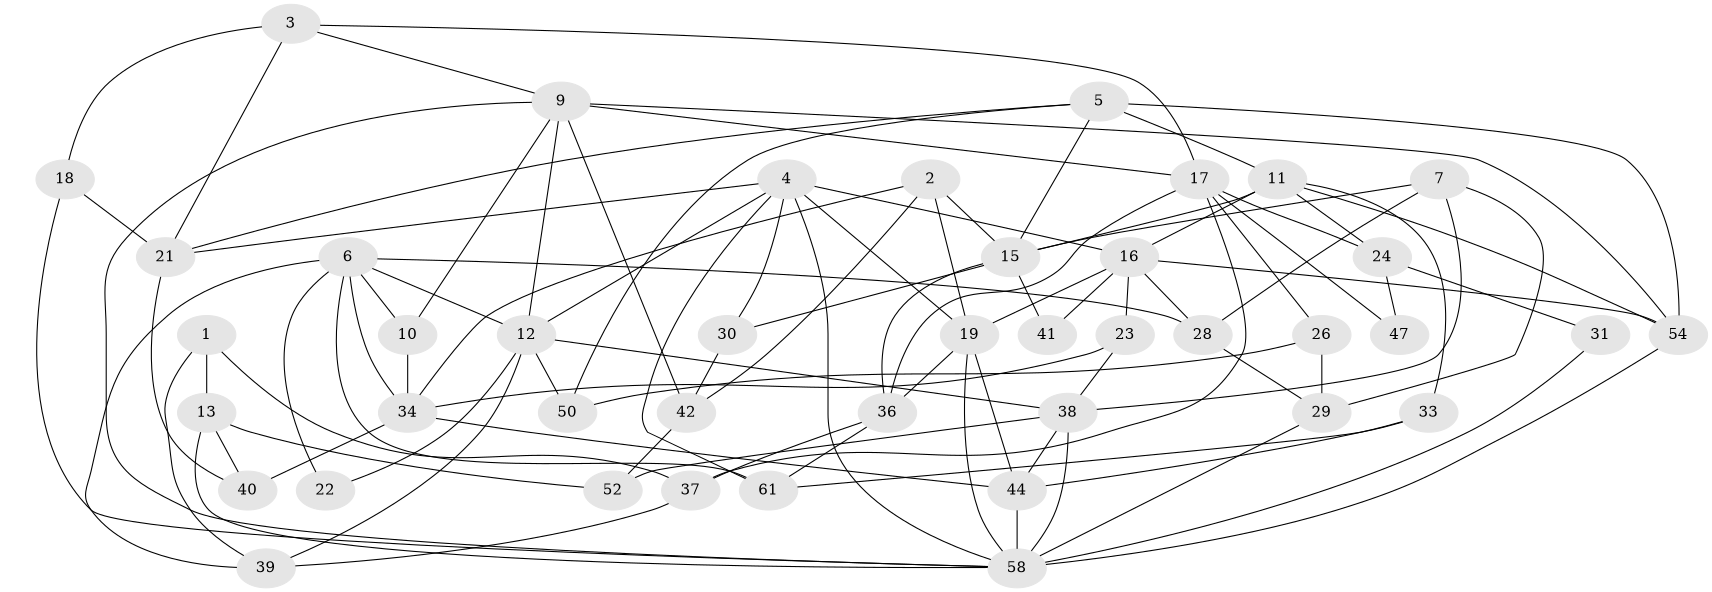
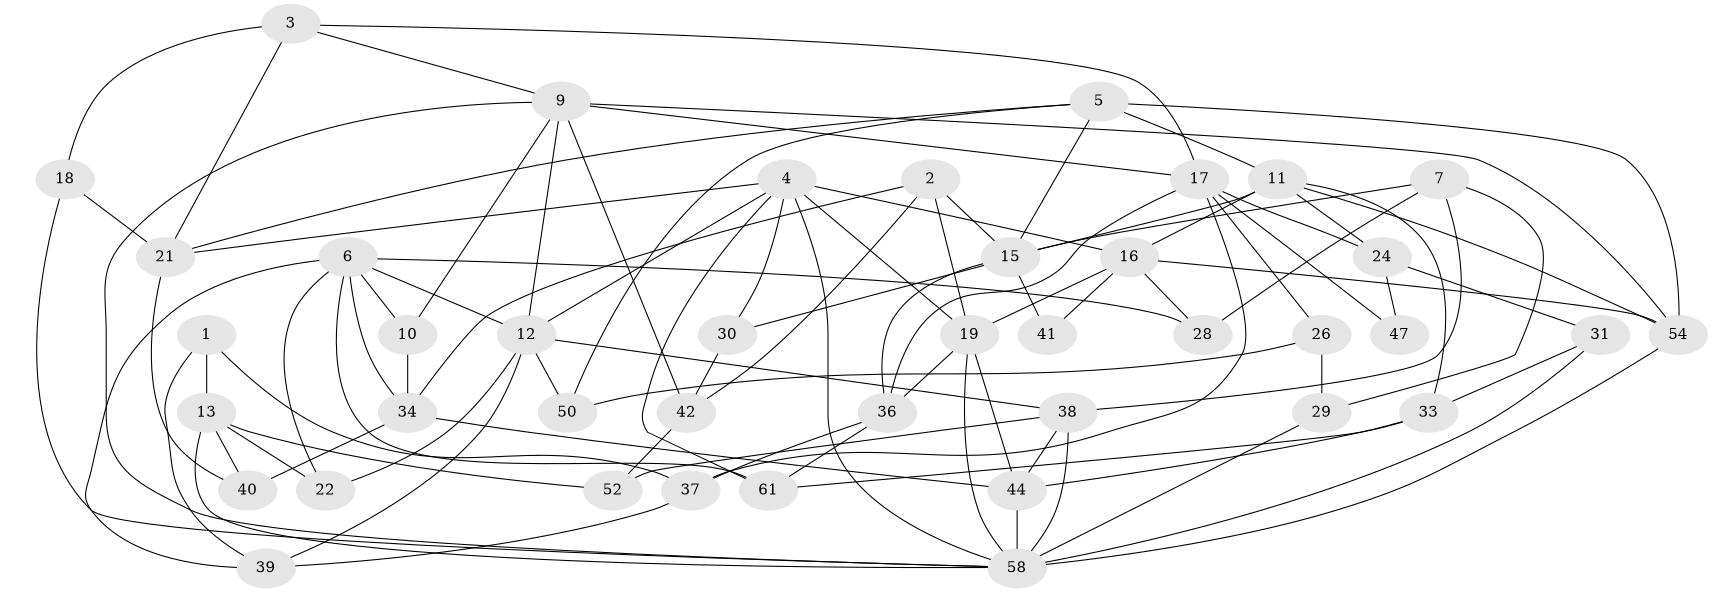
(1125, 335) -> none
(1263, 374) -> none
none -> (1515, 374)
none -> (266, 452)
